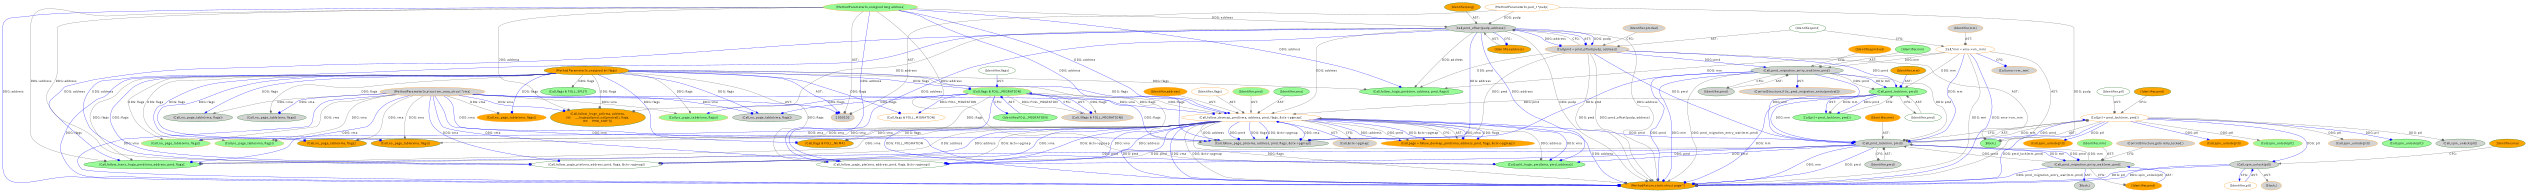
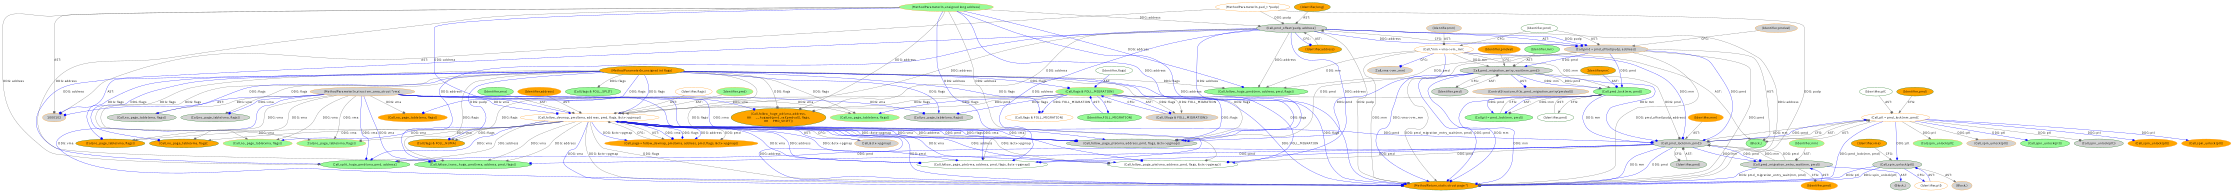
(652, 102) -> (479, 102)
(600, 133) -> (370, 133)
(2156, 143) -> none
